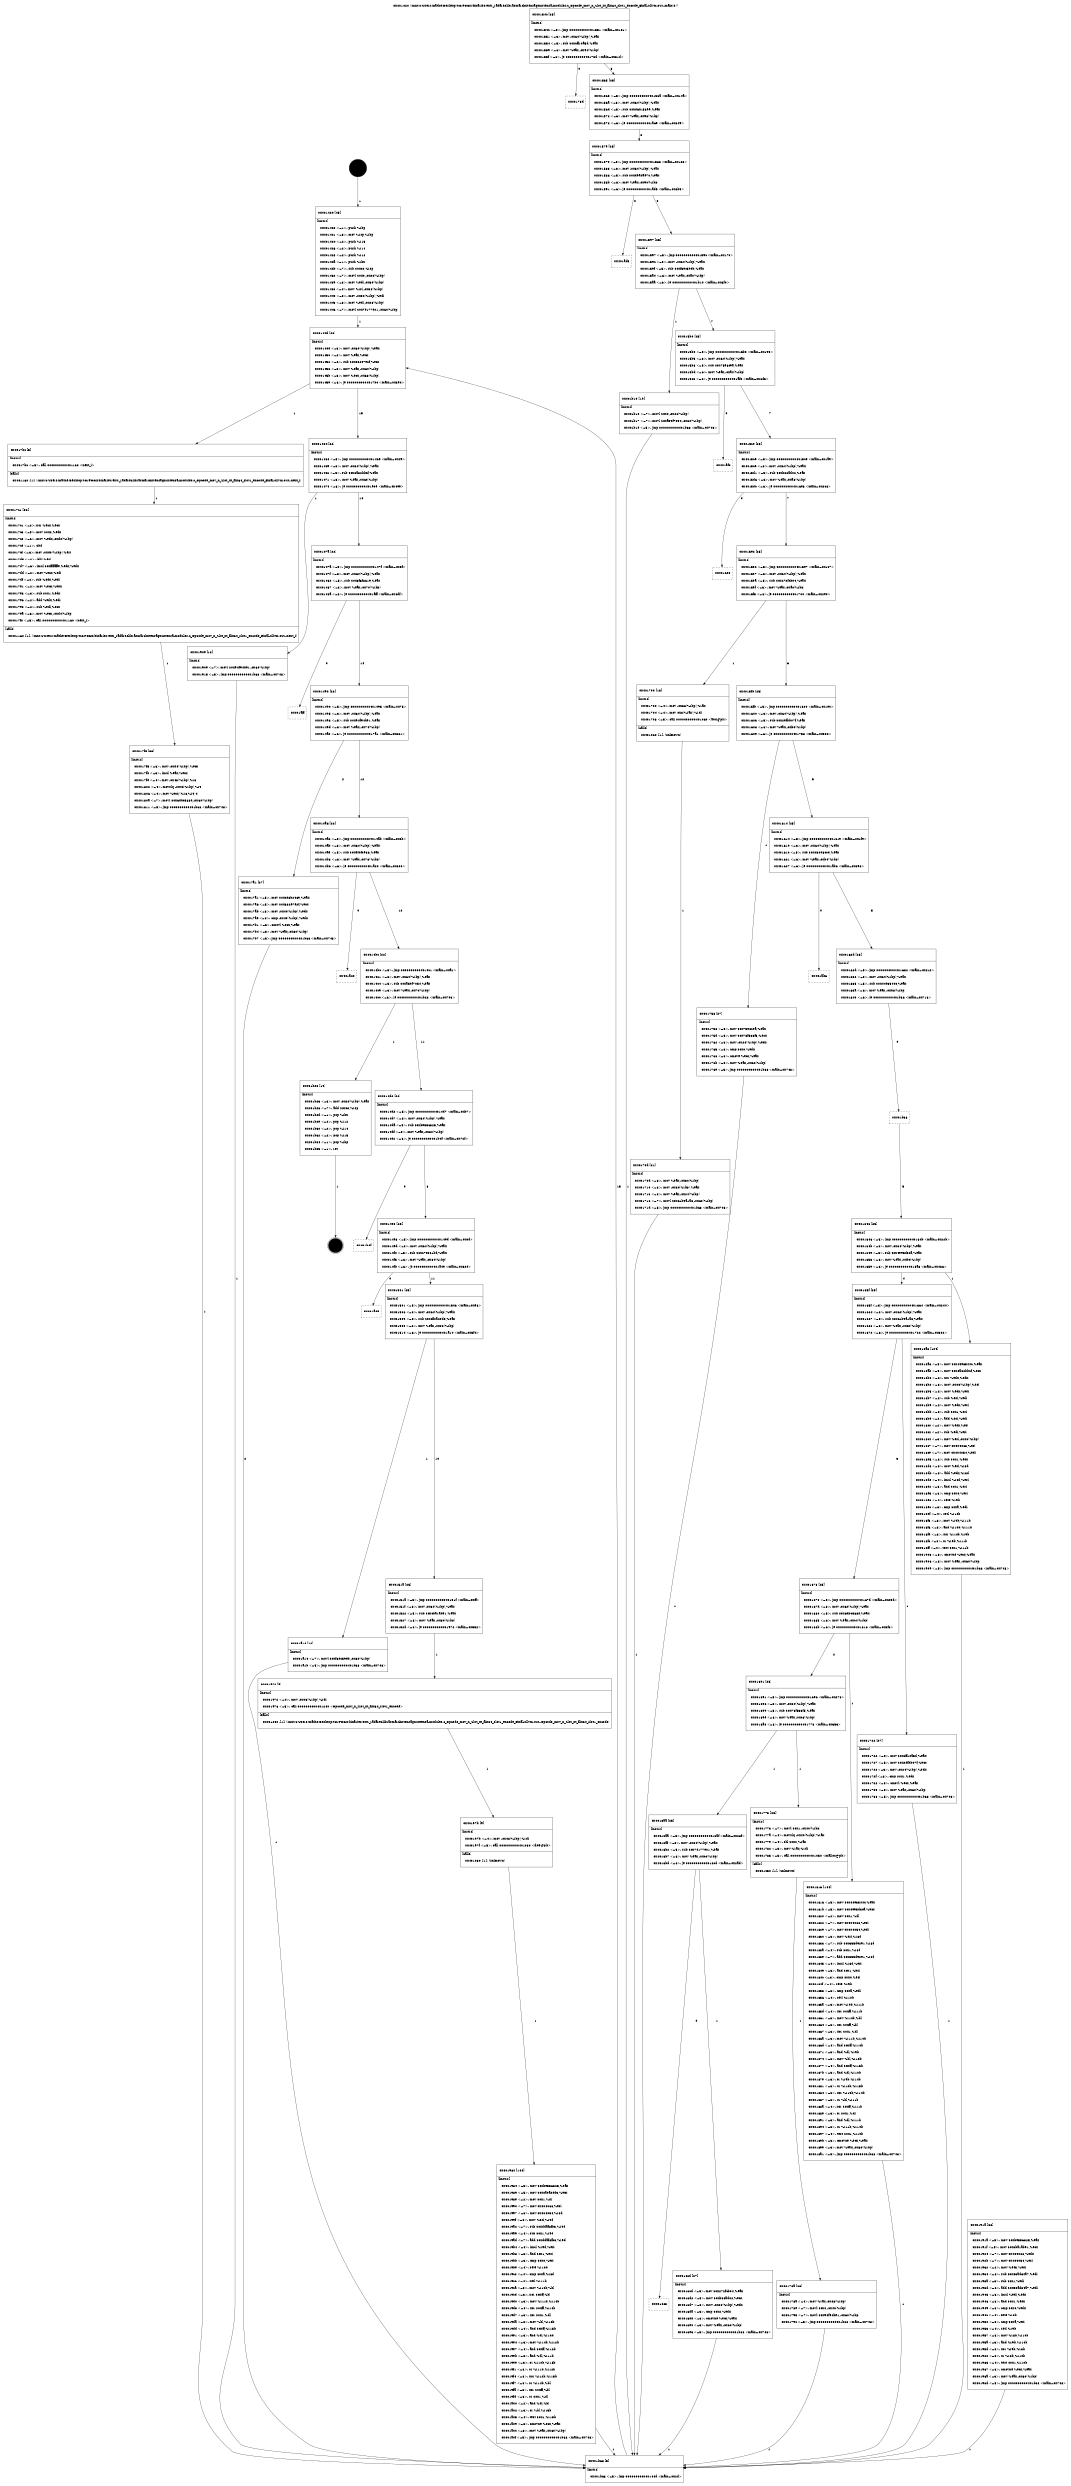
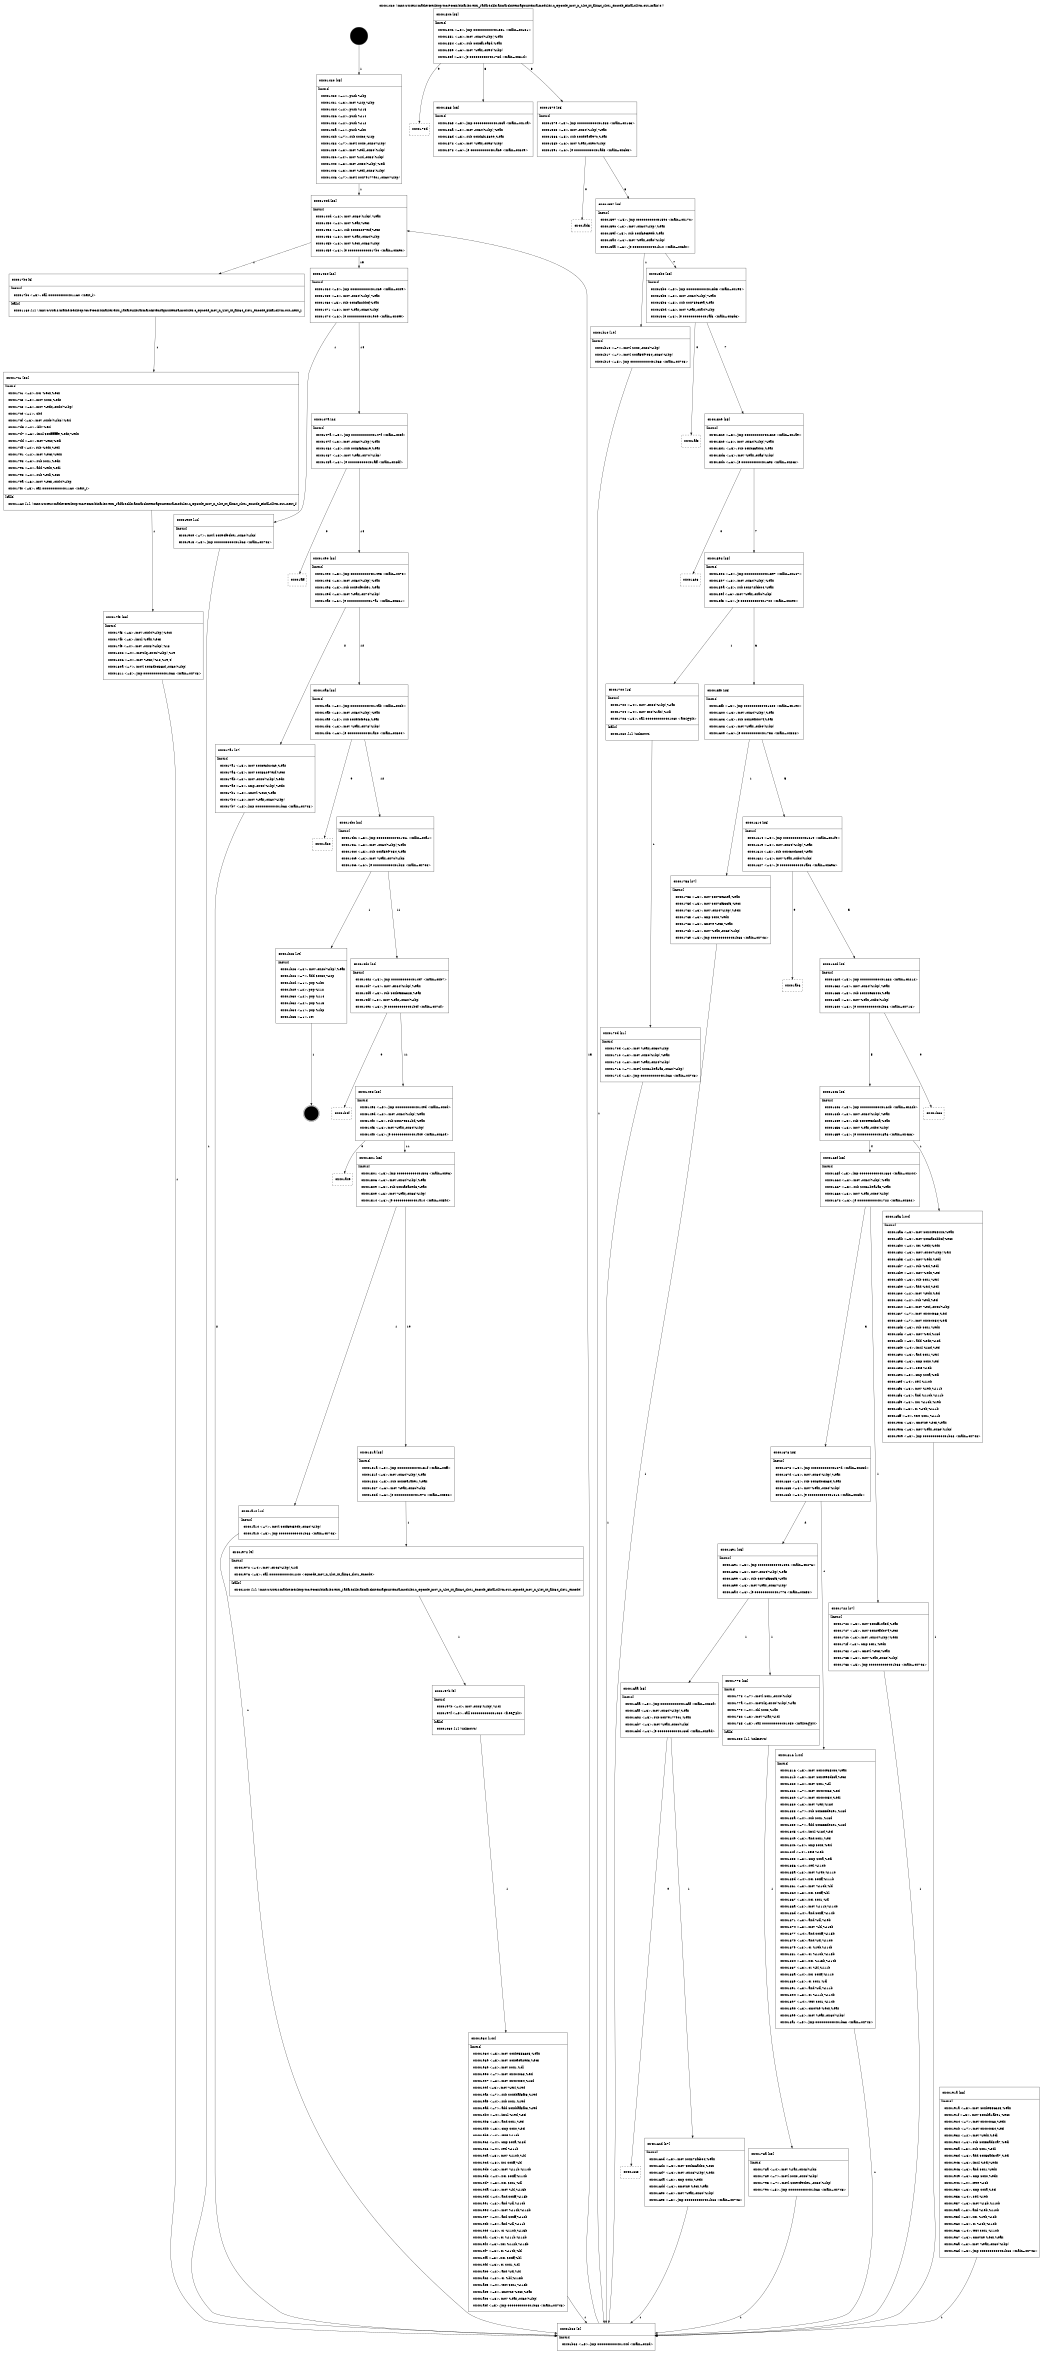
(639, 134) -> (542, 81)
(900, 1170) -> (870, 1048)
(427, 1187) -> (405, 1055)
